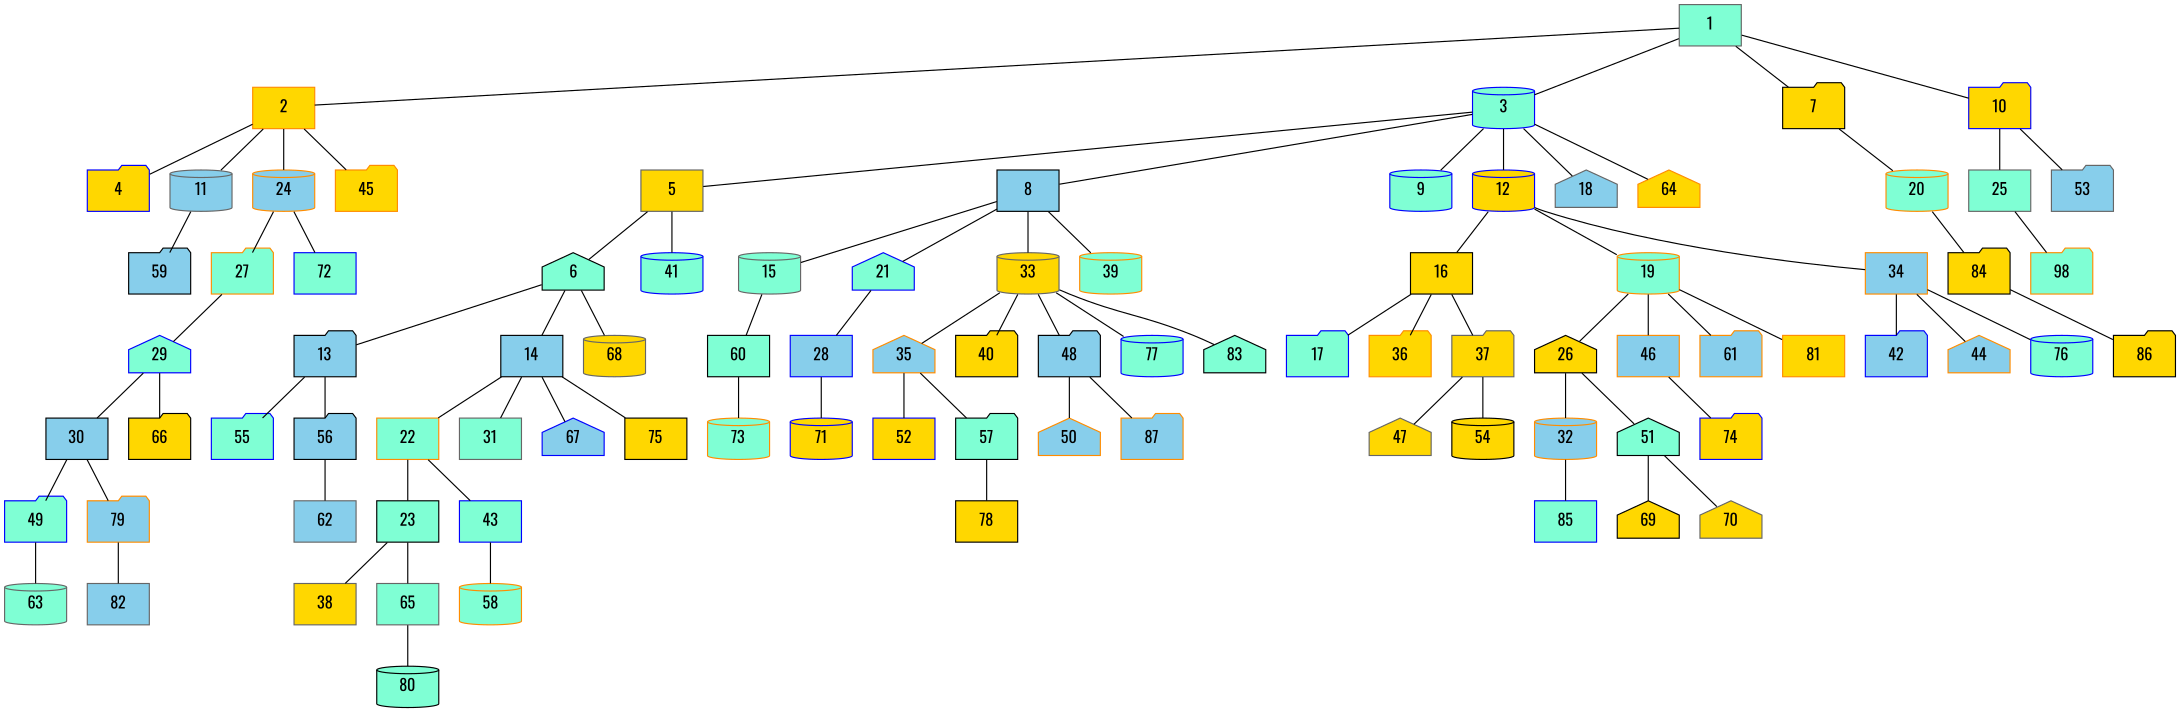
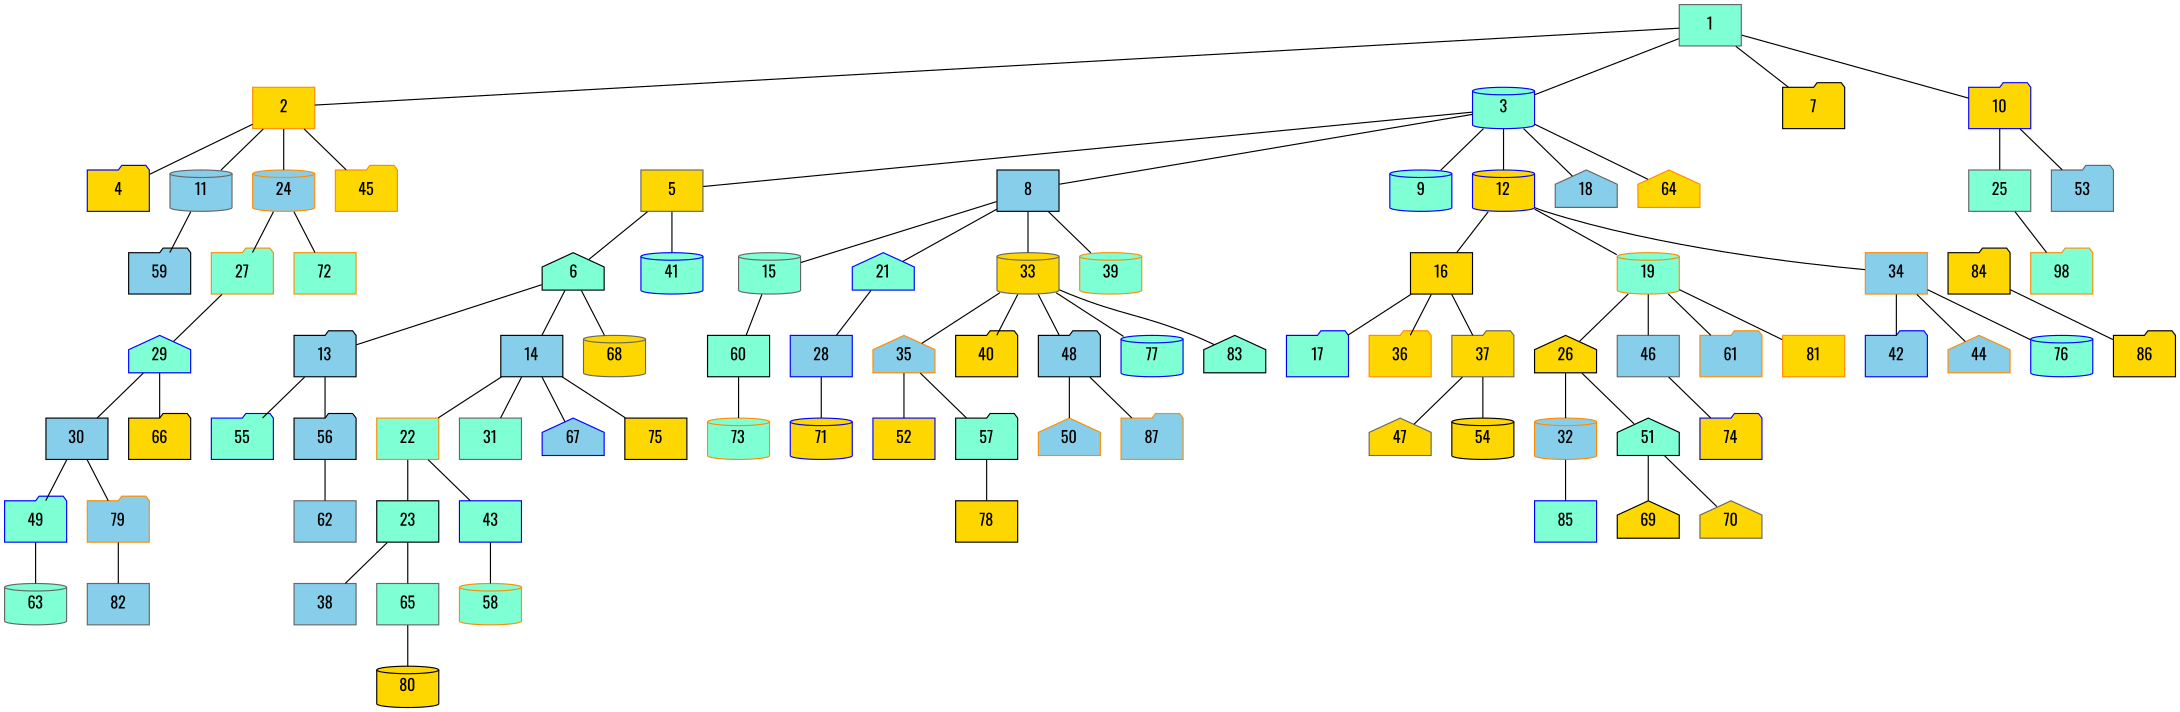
(1917, 191) -> none
(325, 273) -> (325, 273)
(1648, 356) -> (1648, 356)
(325, 604) -> (325, 604)
(408, 687) -> (408, 687)
